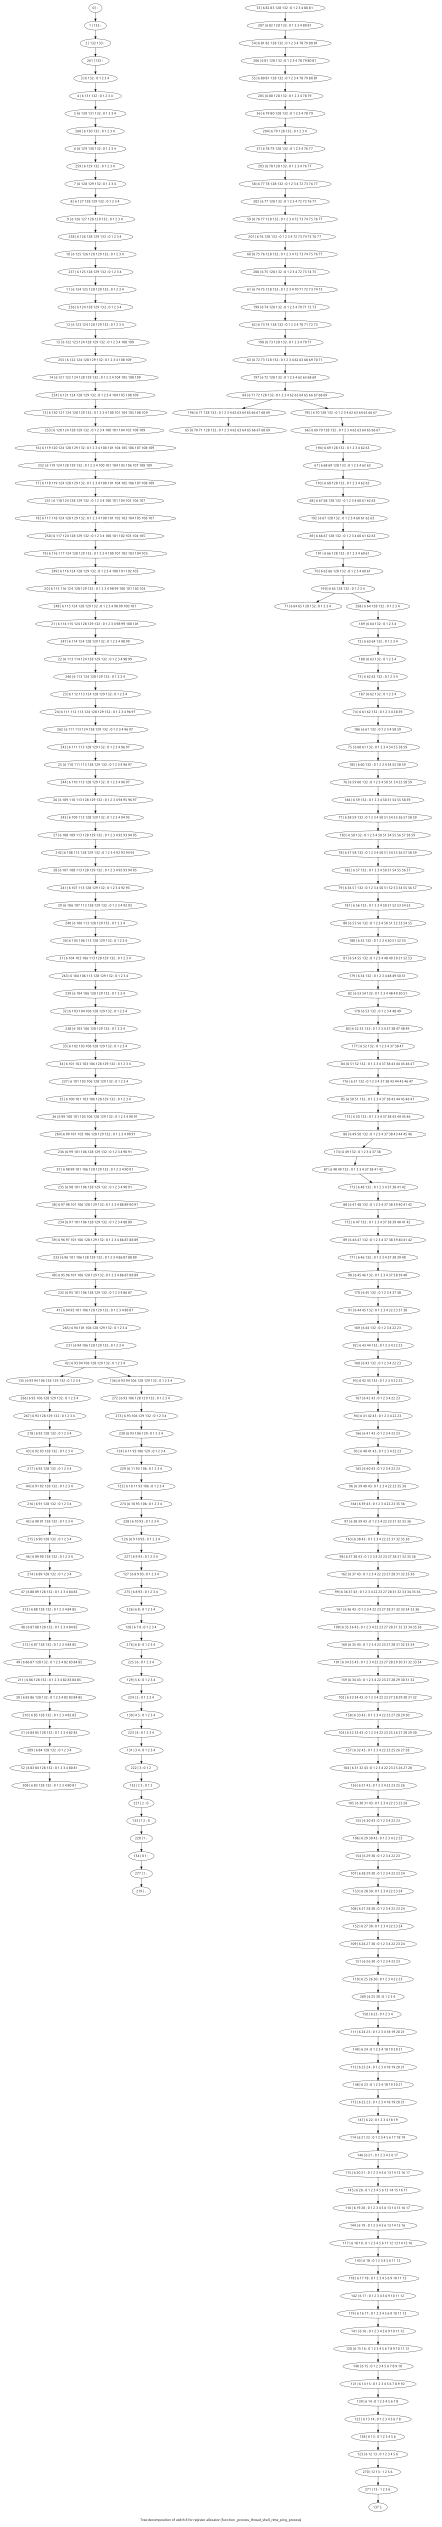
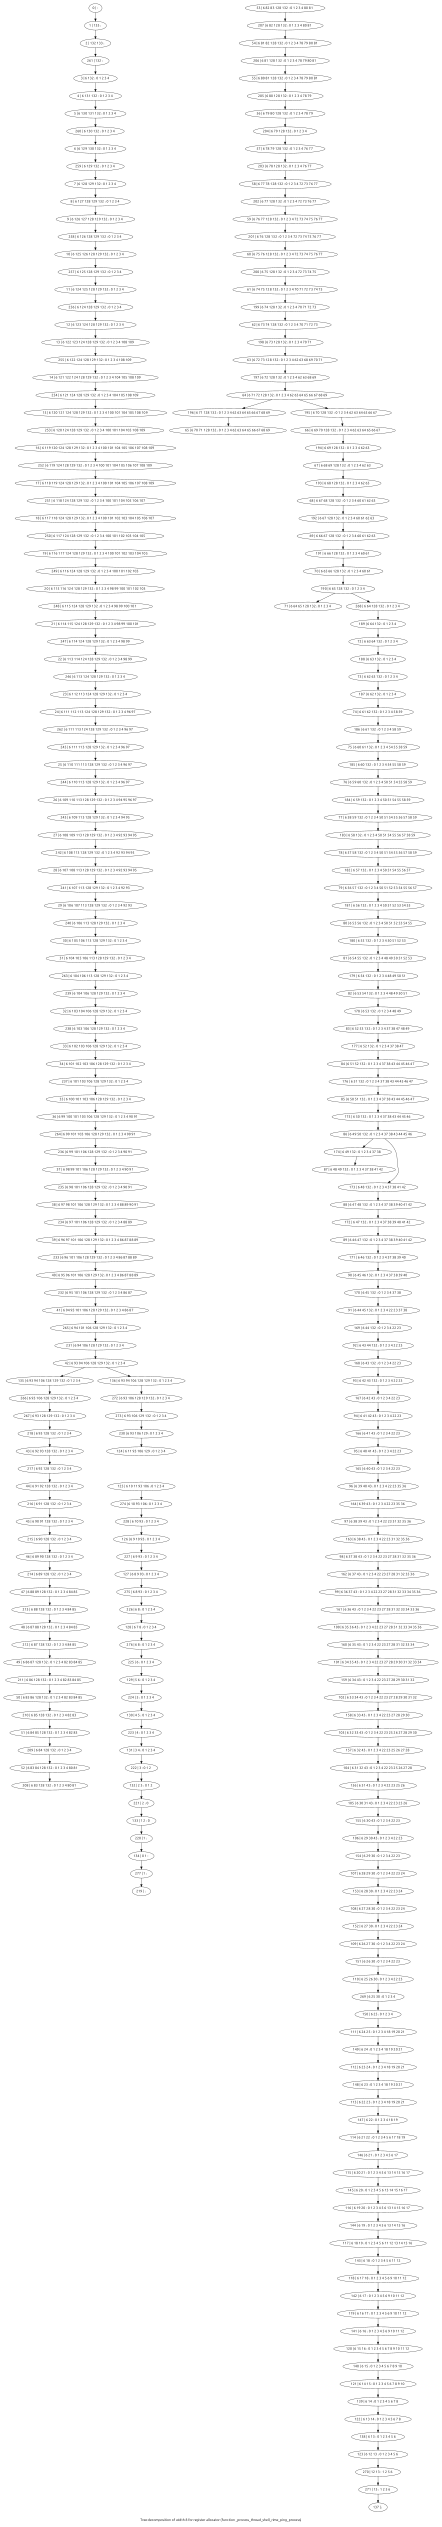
(365, 1178) -> (397, 1160)
(141, 1469) -> none
